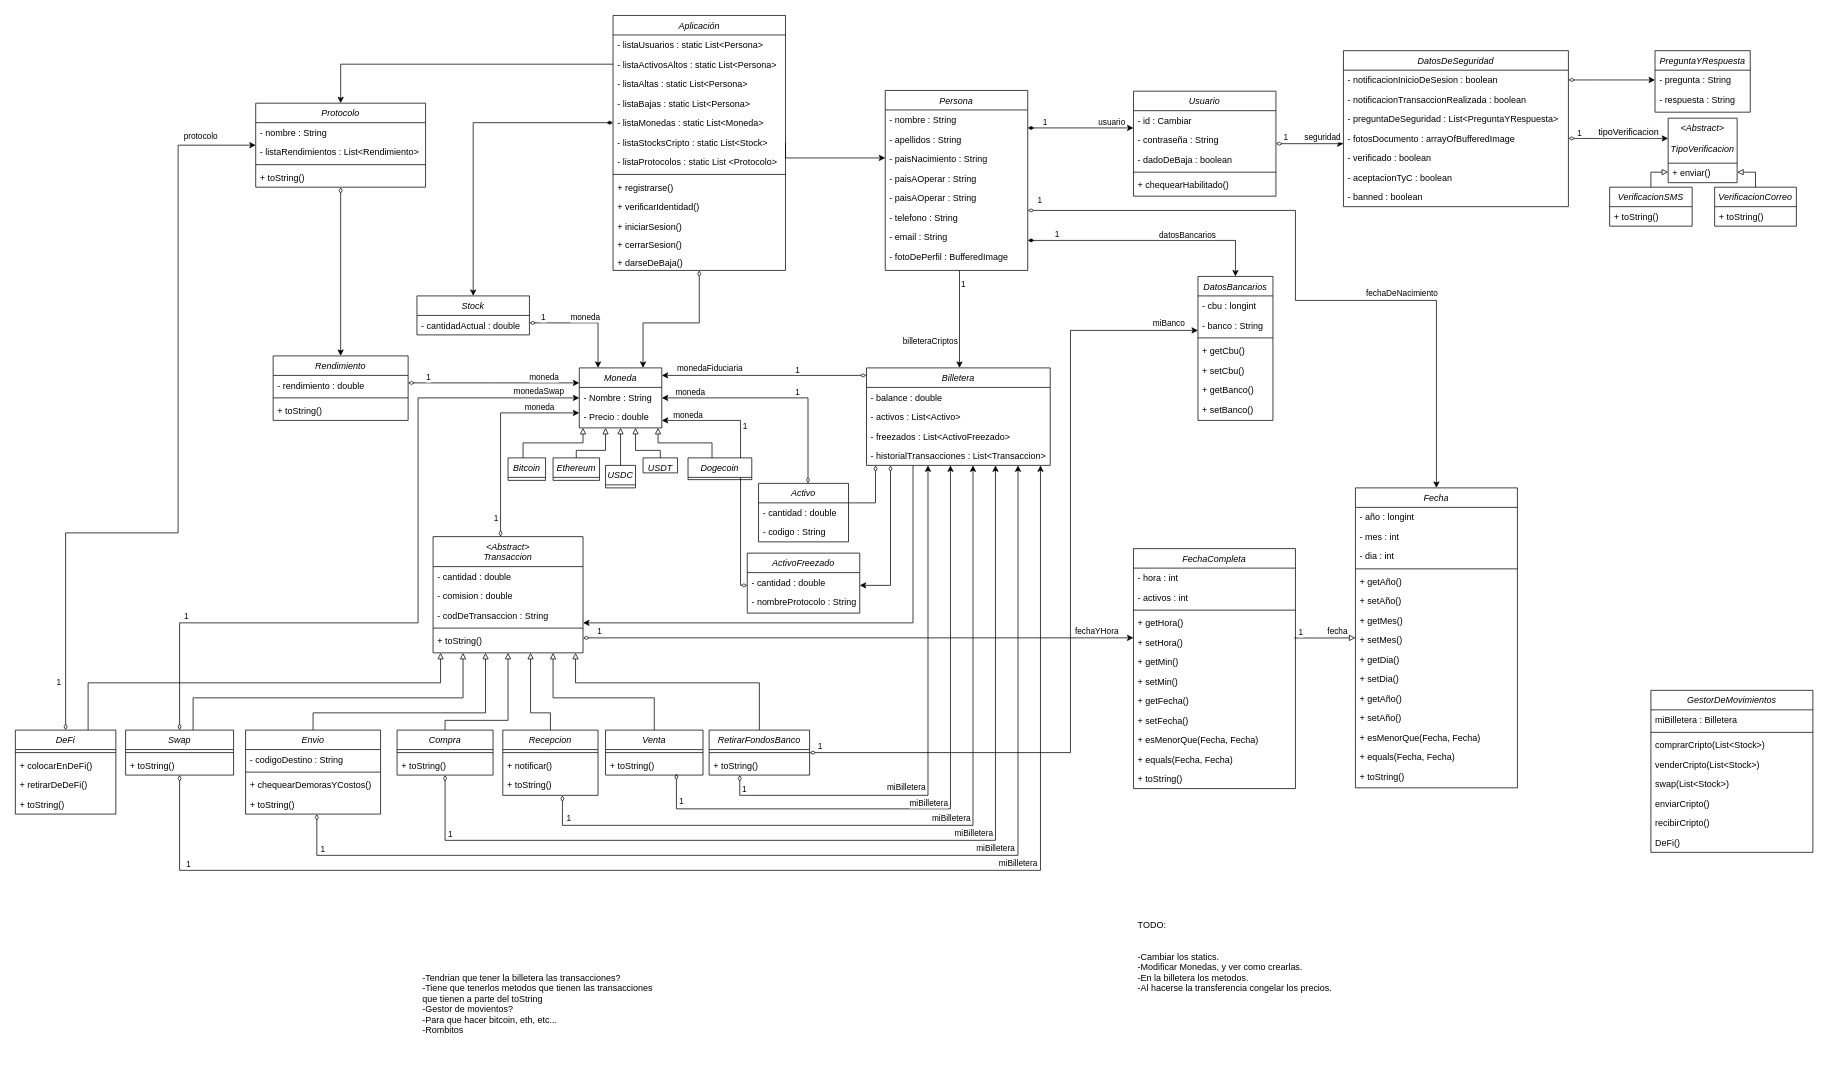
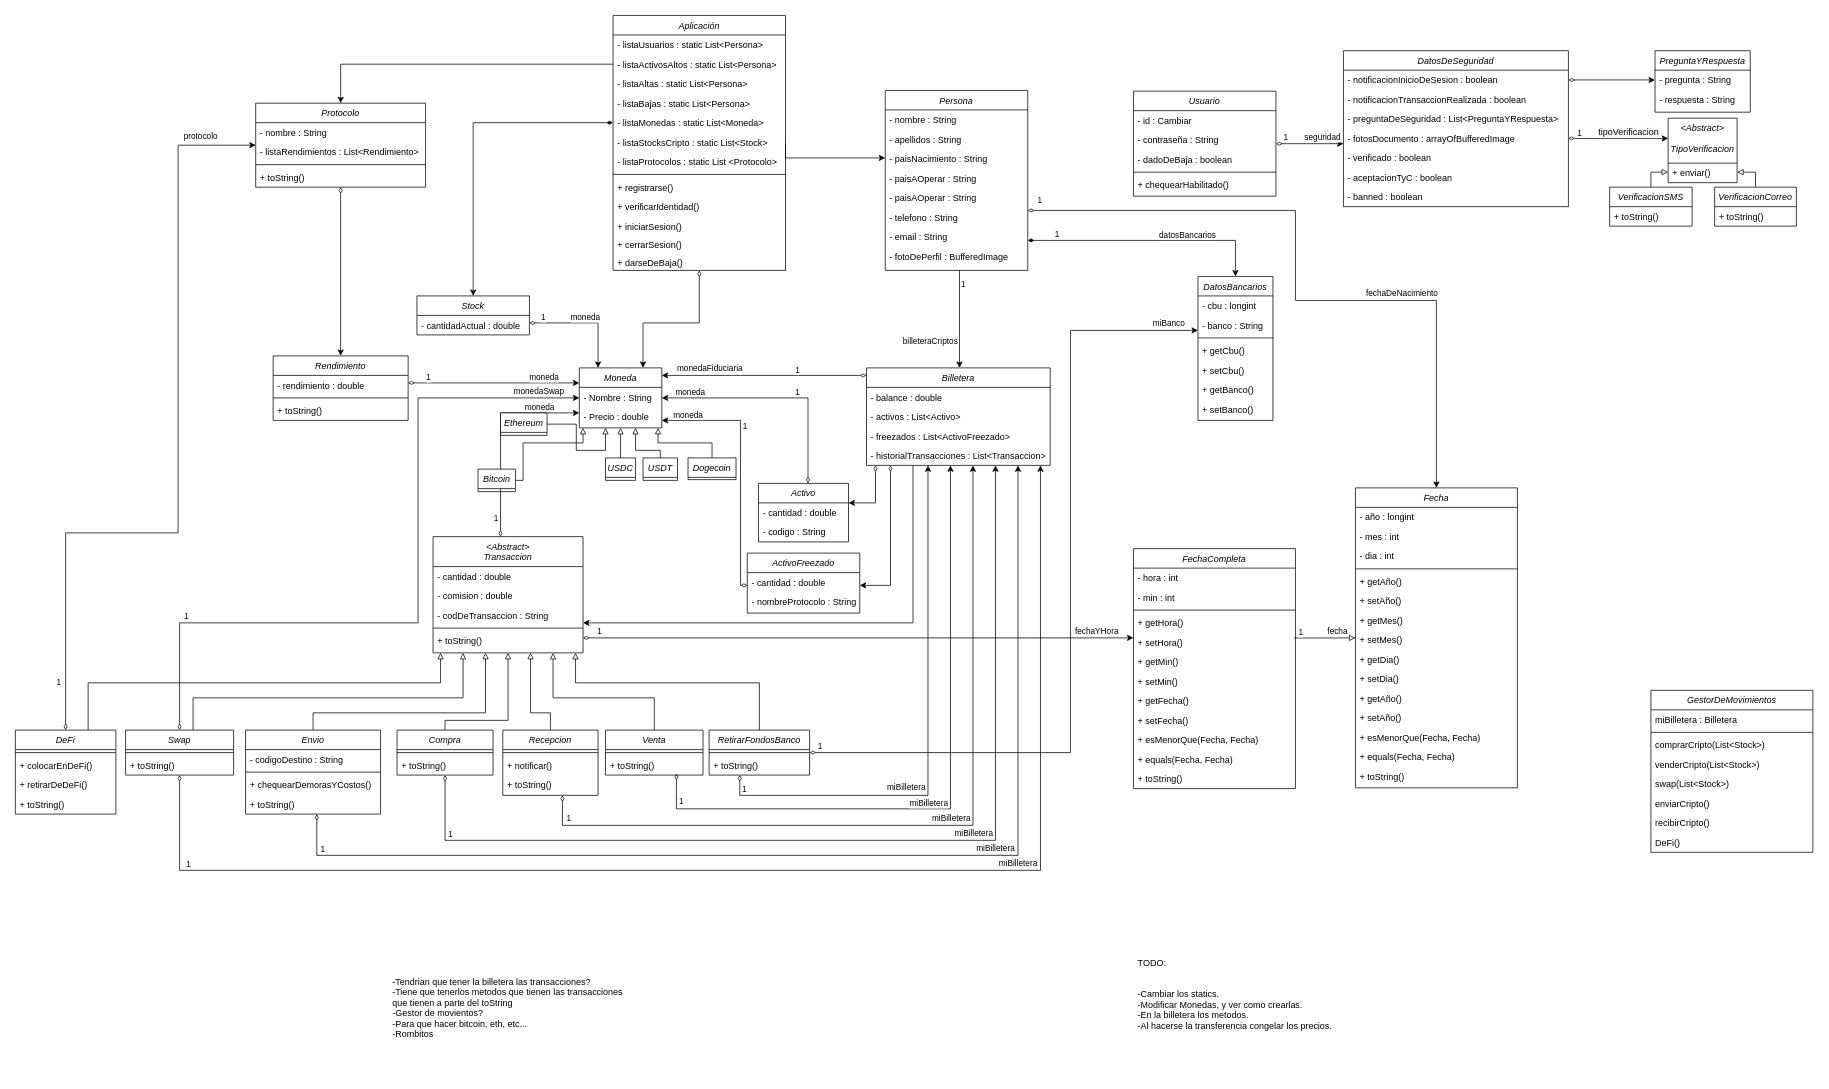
(1127, 128) -> none
(660, 465) -> (660, 469)
(527, 469) -> (497, 480)
(576, 469) -> (524, 424)
(720, 469) -> (712, 469)
(621, 477) -> (621, 469)
(853, 503) -> (855, 503)
(1169, 598) -> (1158, 598)
(1254, 968) -> (1254, 1005)
(538, 1020) -> (508, 1024)
